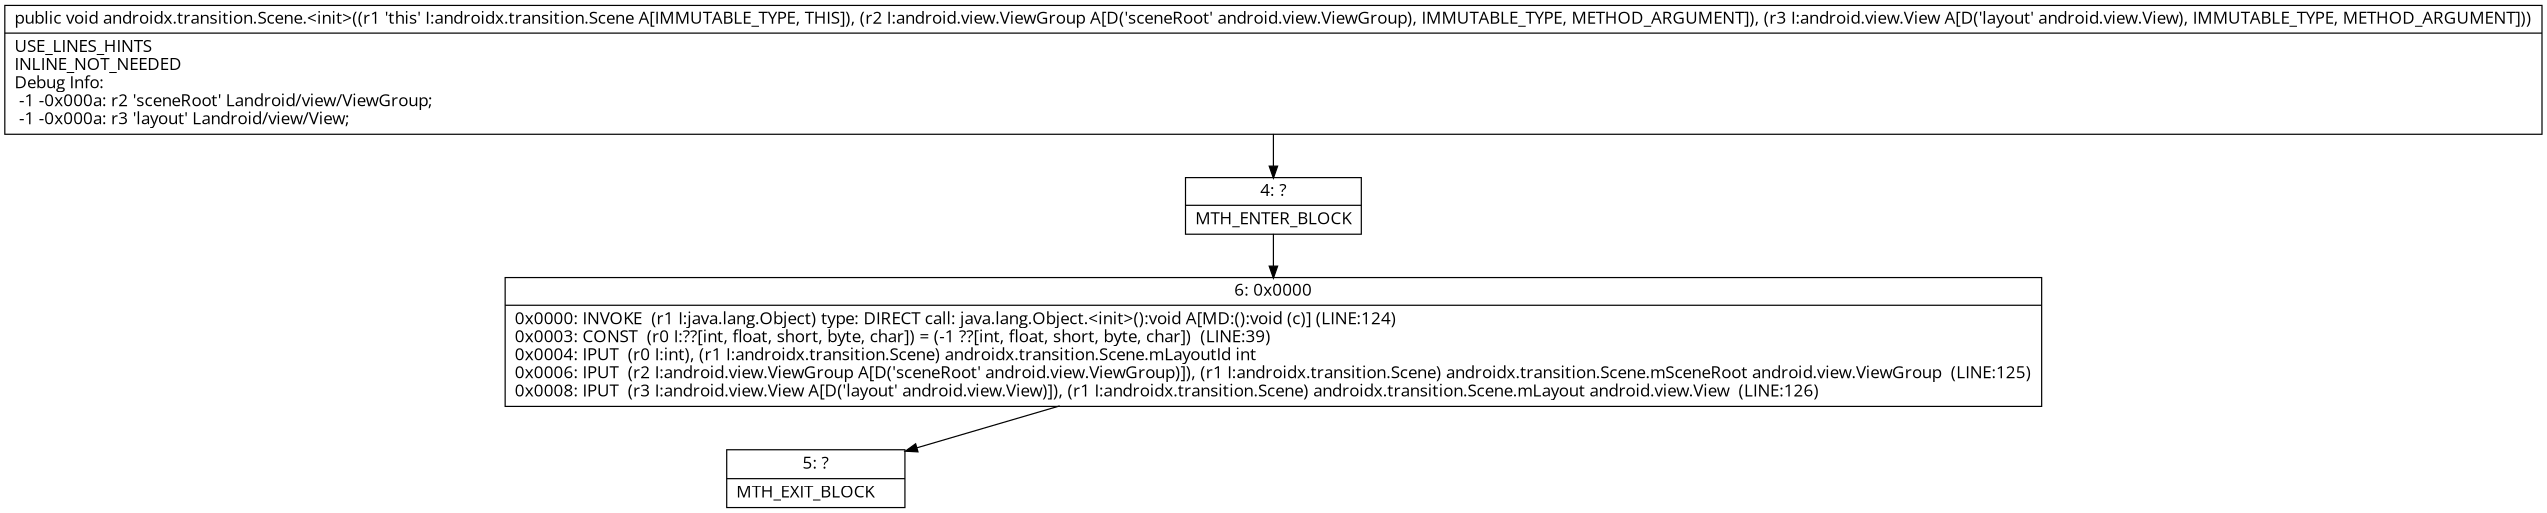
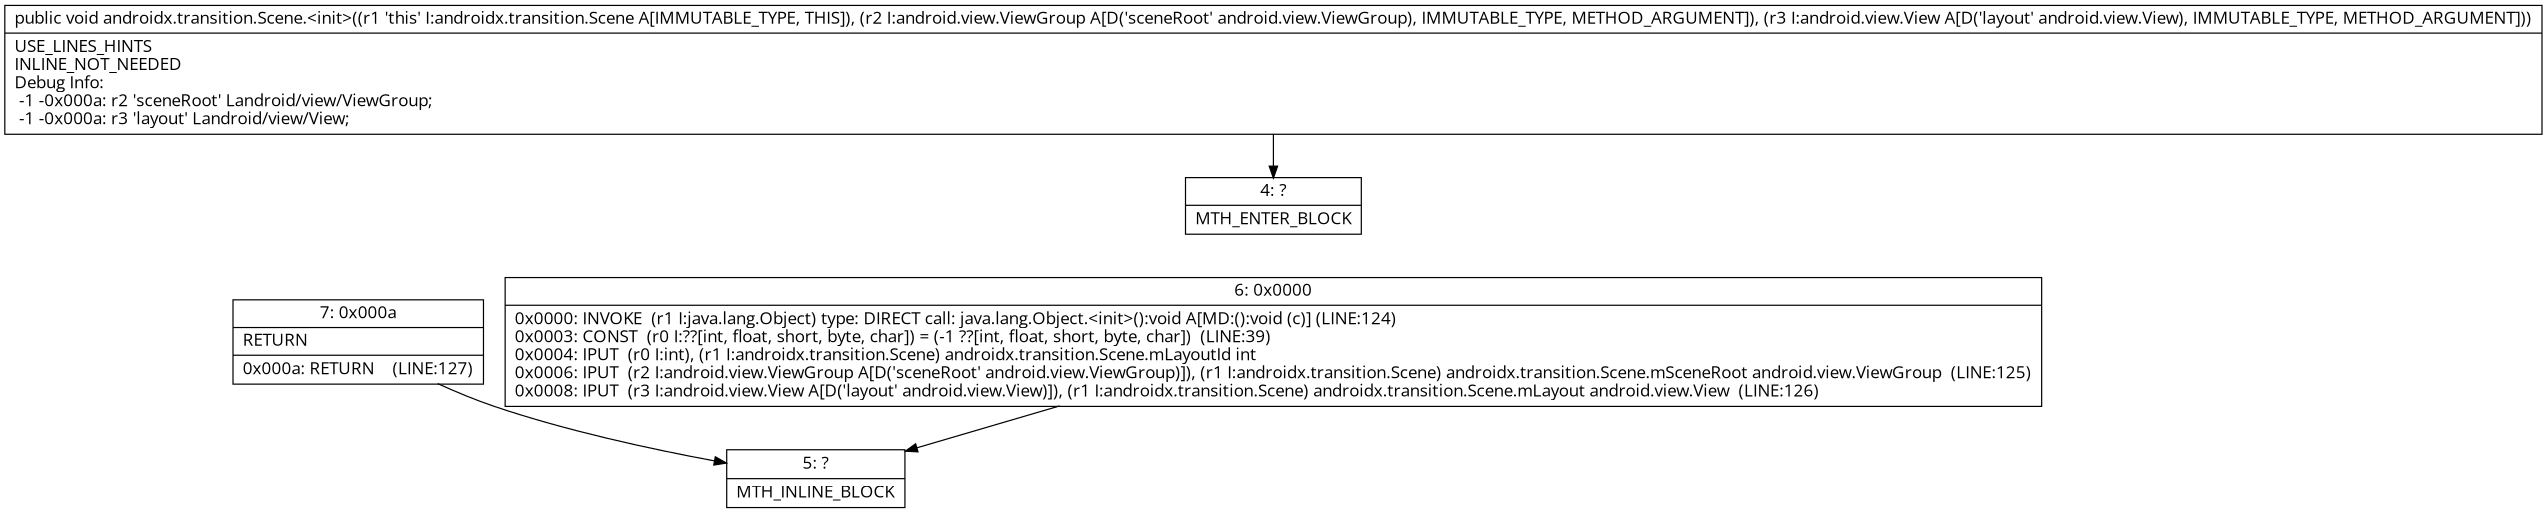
(1273, 250) -> none
none -> (358, 342)
(806, 493) -> (816, 493)
